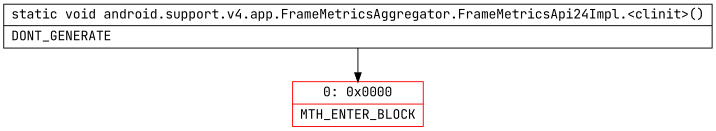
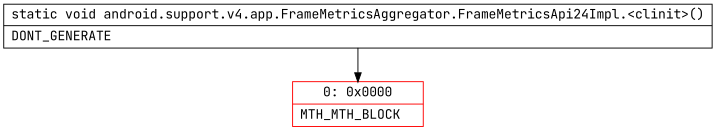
(358, 115) -> (350, 115)
